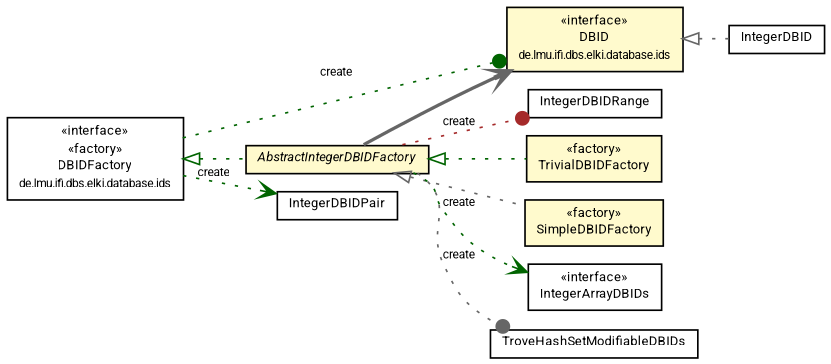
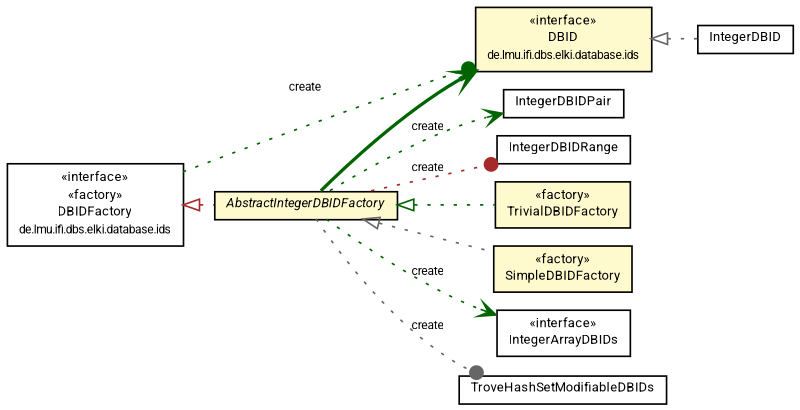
(429, 110) -> (388, 131)
(222, 159) -> (207, 205)
(221, 183) -> (406, 149)
